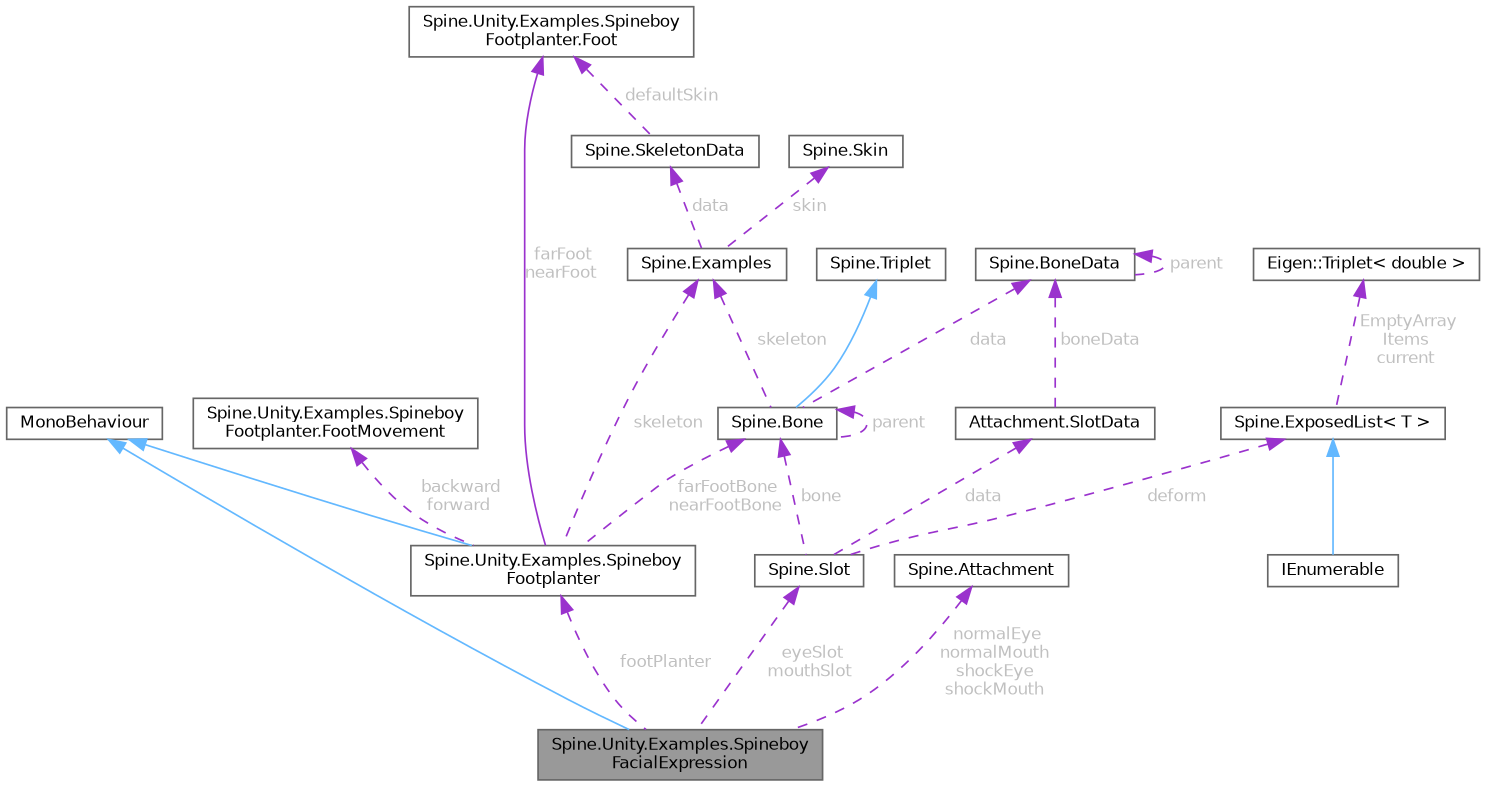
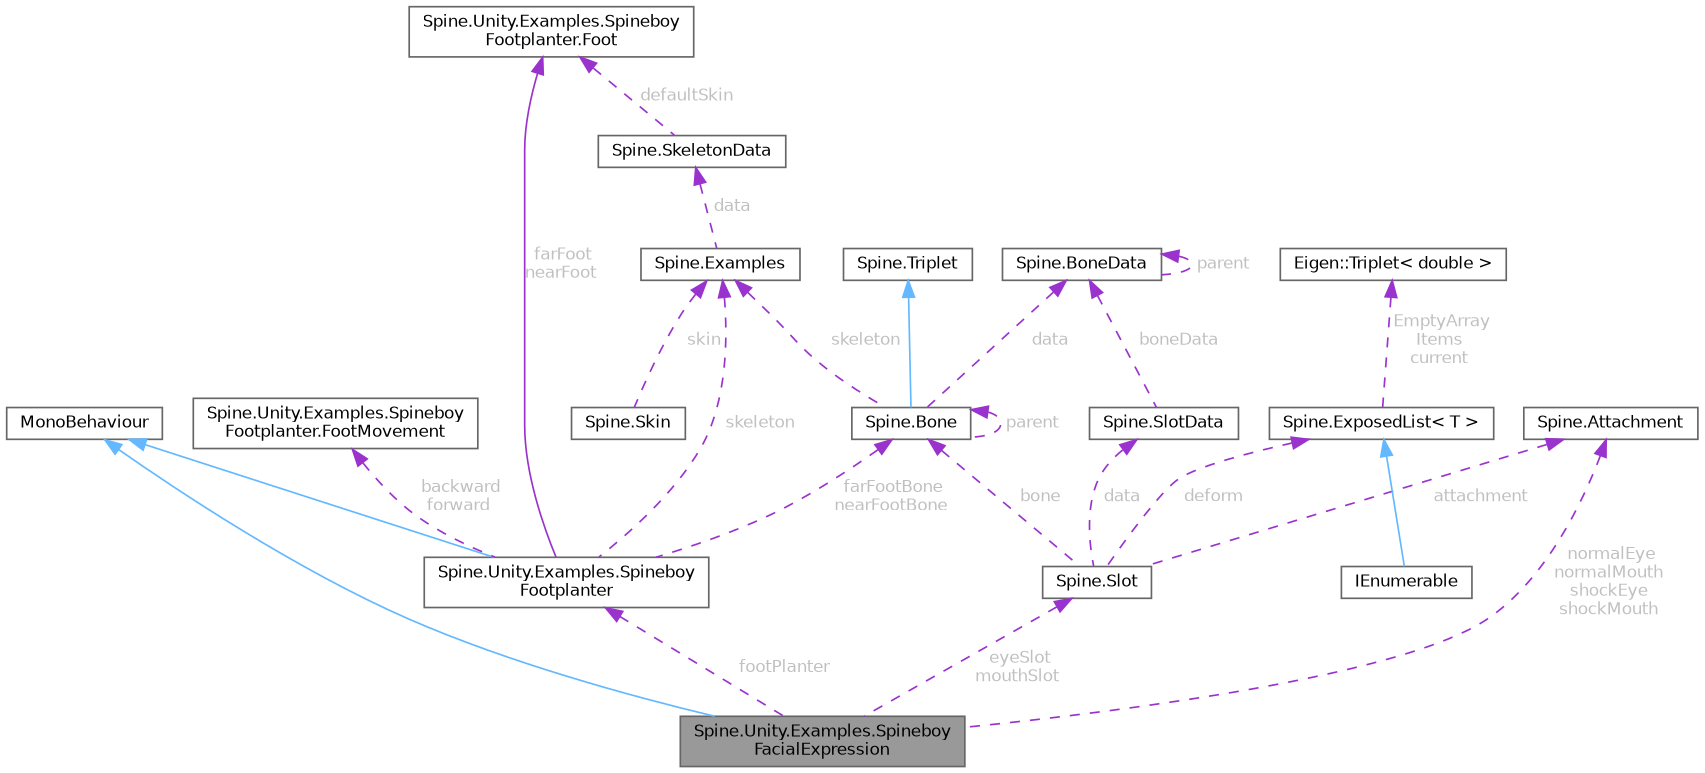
(770, 213) -> (662, 349)
(1055, 423) -> (1164, 423)
none -> (1346, 505)
